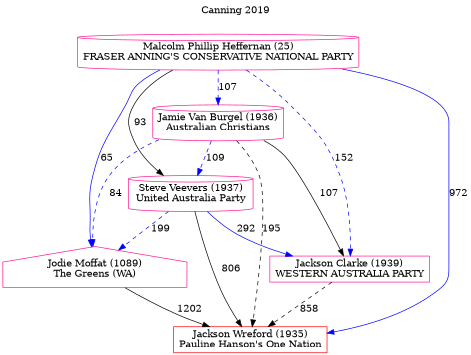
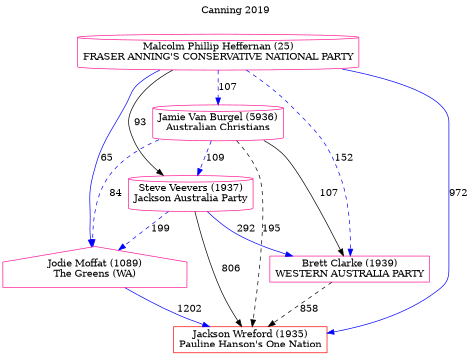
(218, 123) -> (218, 123)
(191, 194) -> (191, 194)
(350, 269) -> (350, 269)
(163, 308) -> (163, 308)
